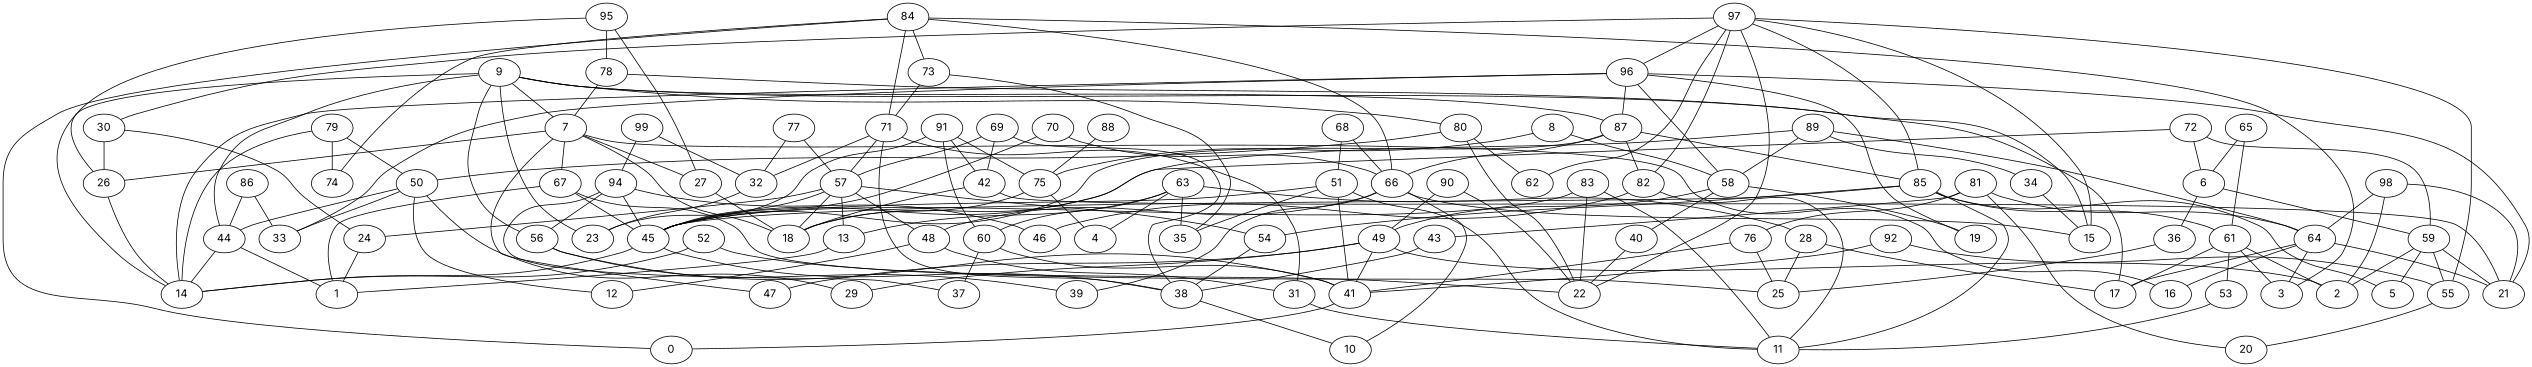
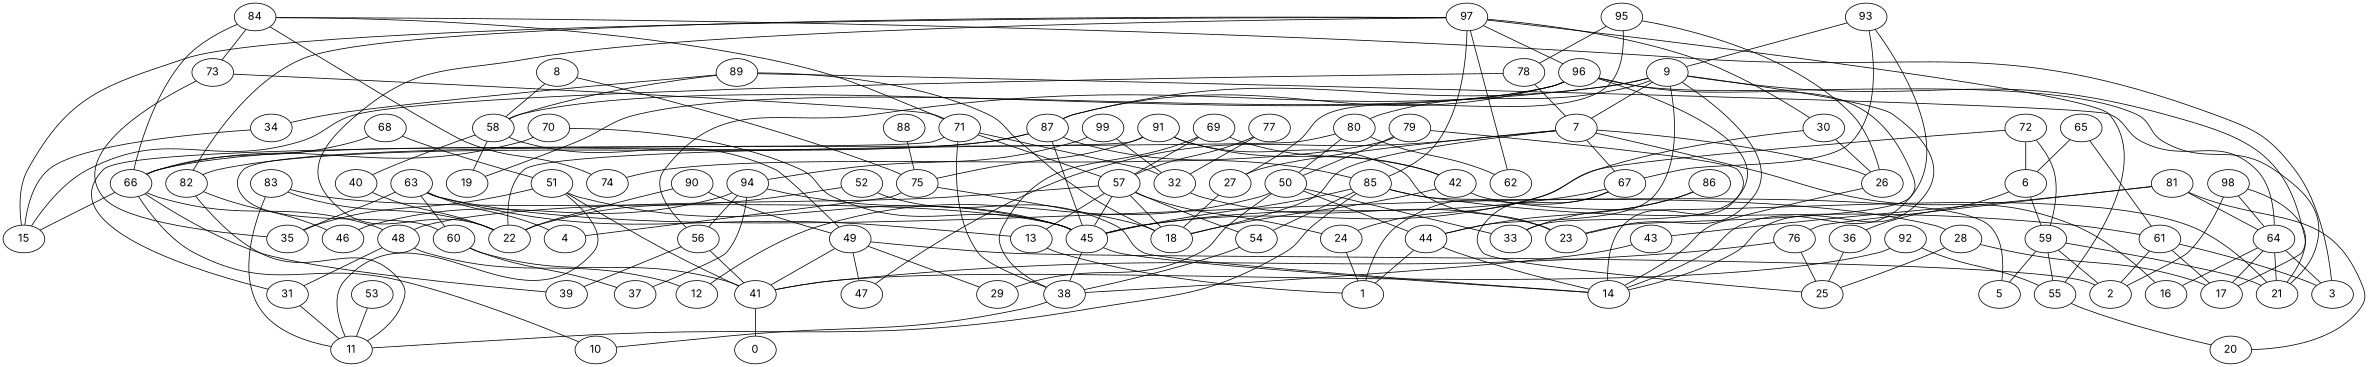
none -> (1866, 17)
(59, 114) -> none
(2228, 267) -> none
